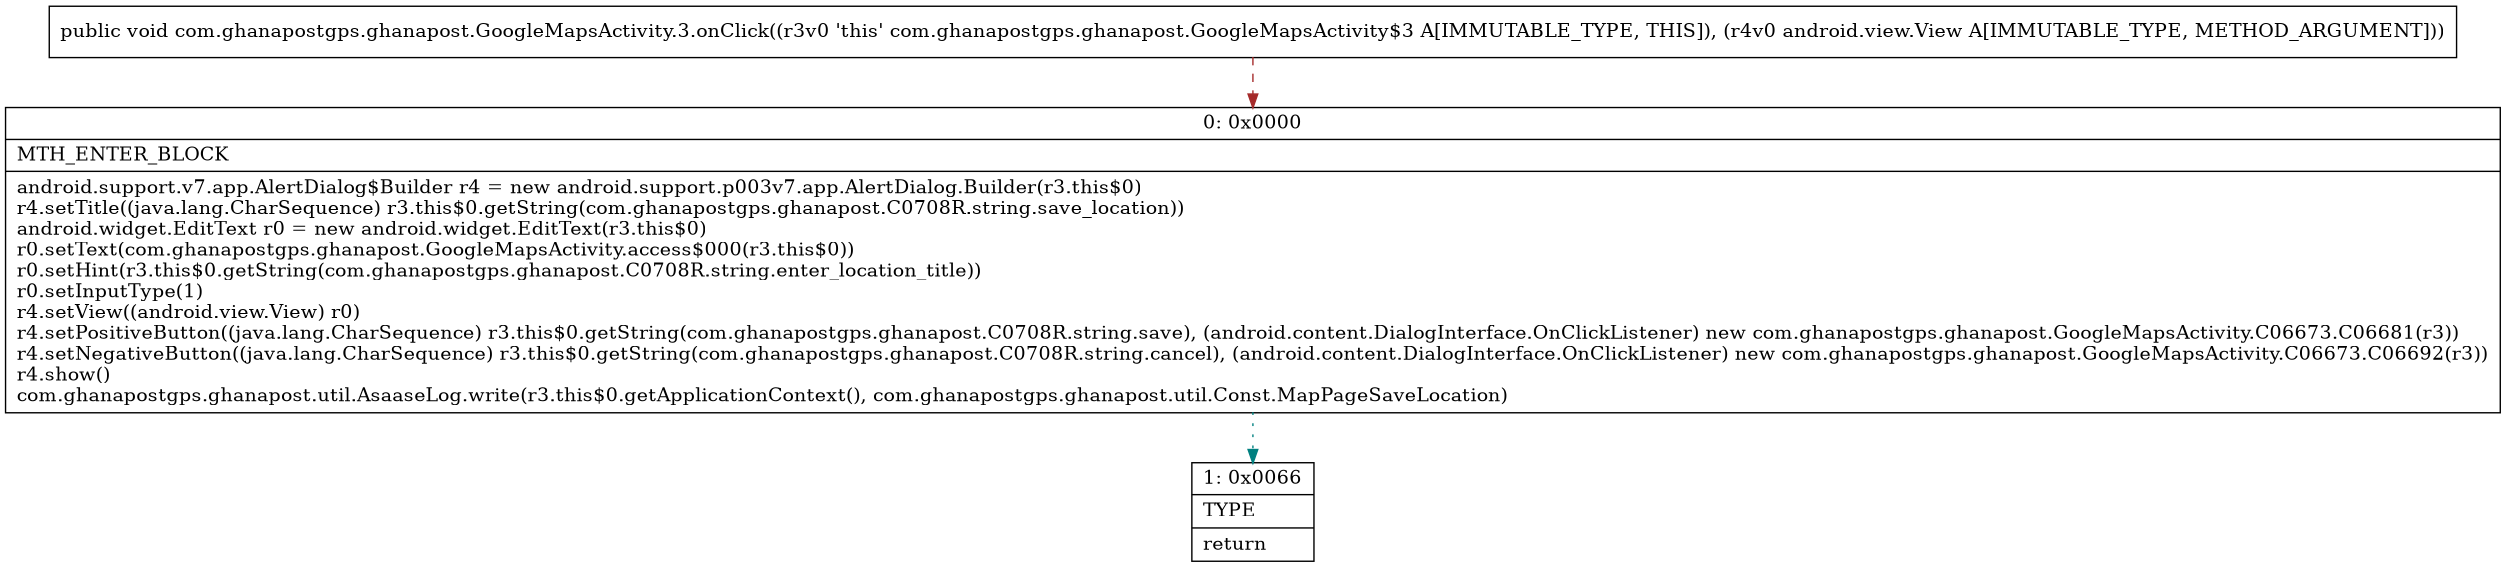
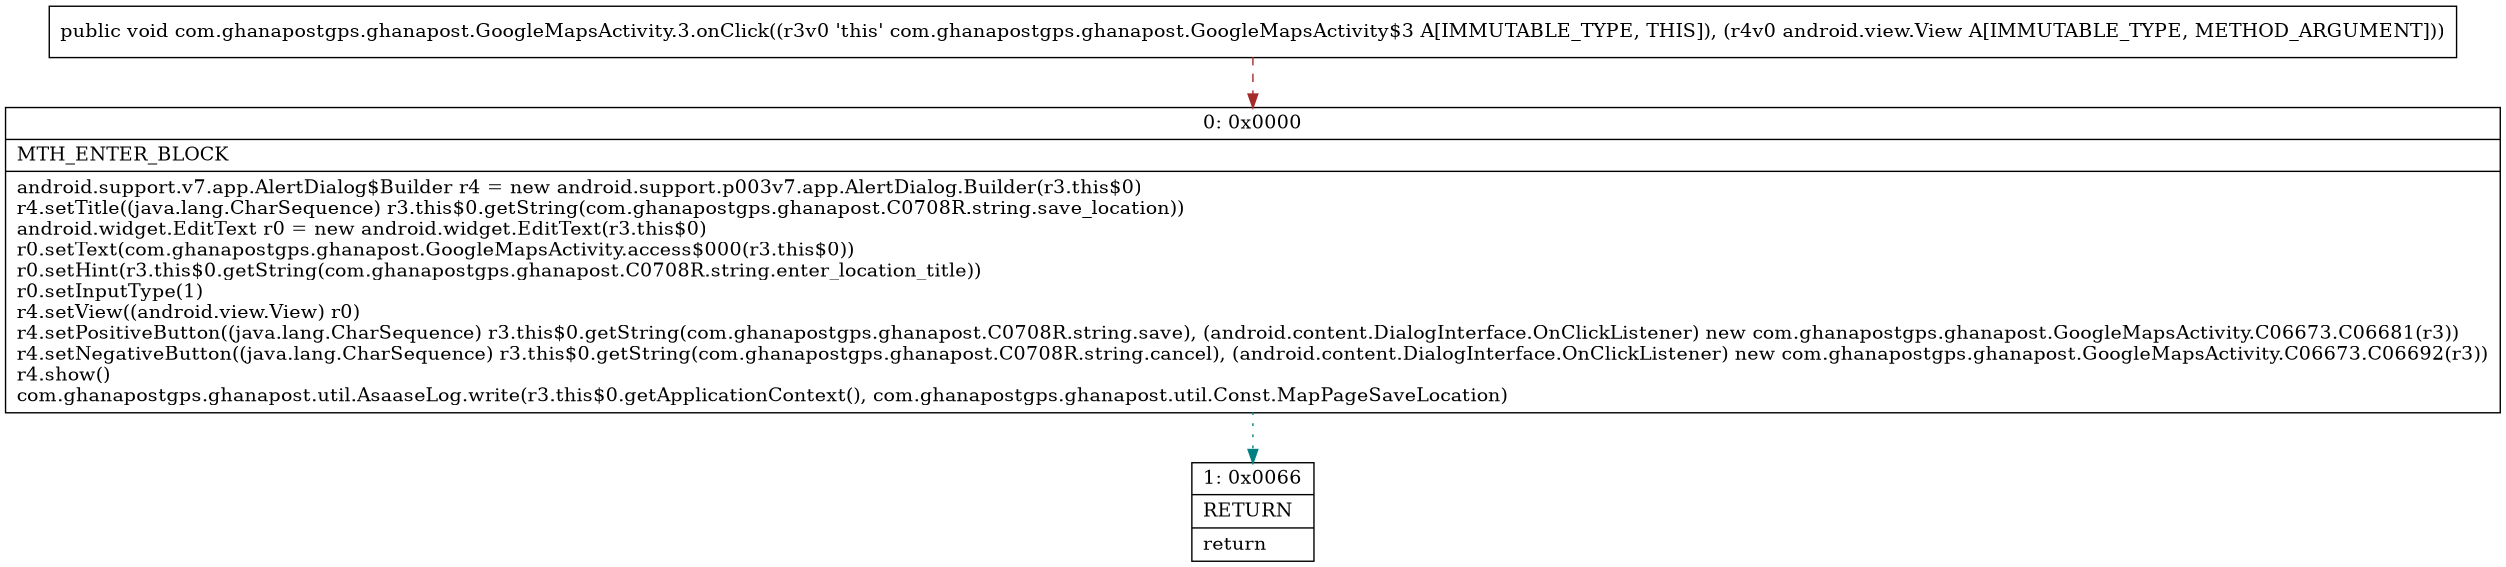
(1230, 511) -> (1248, 511)
